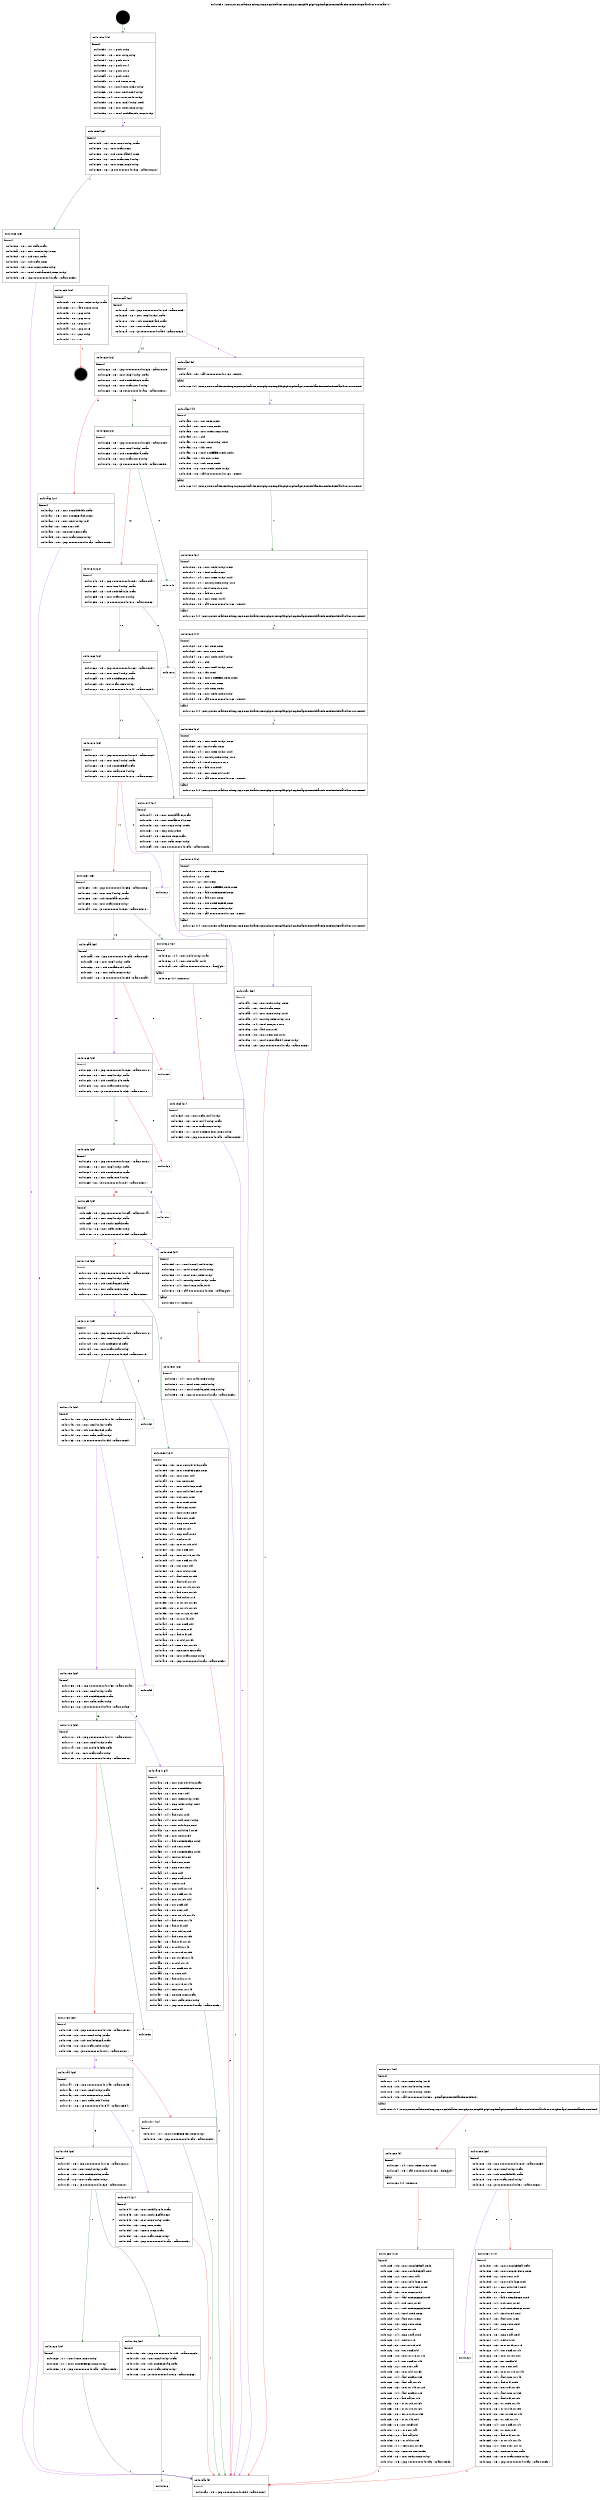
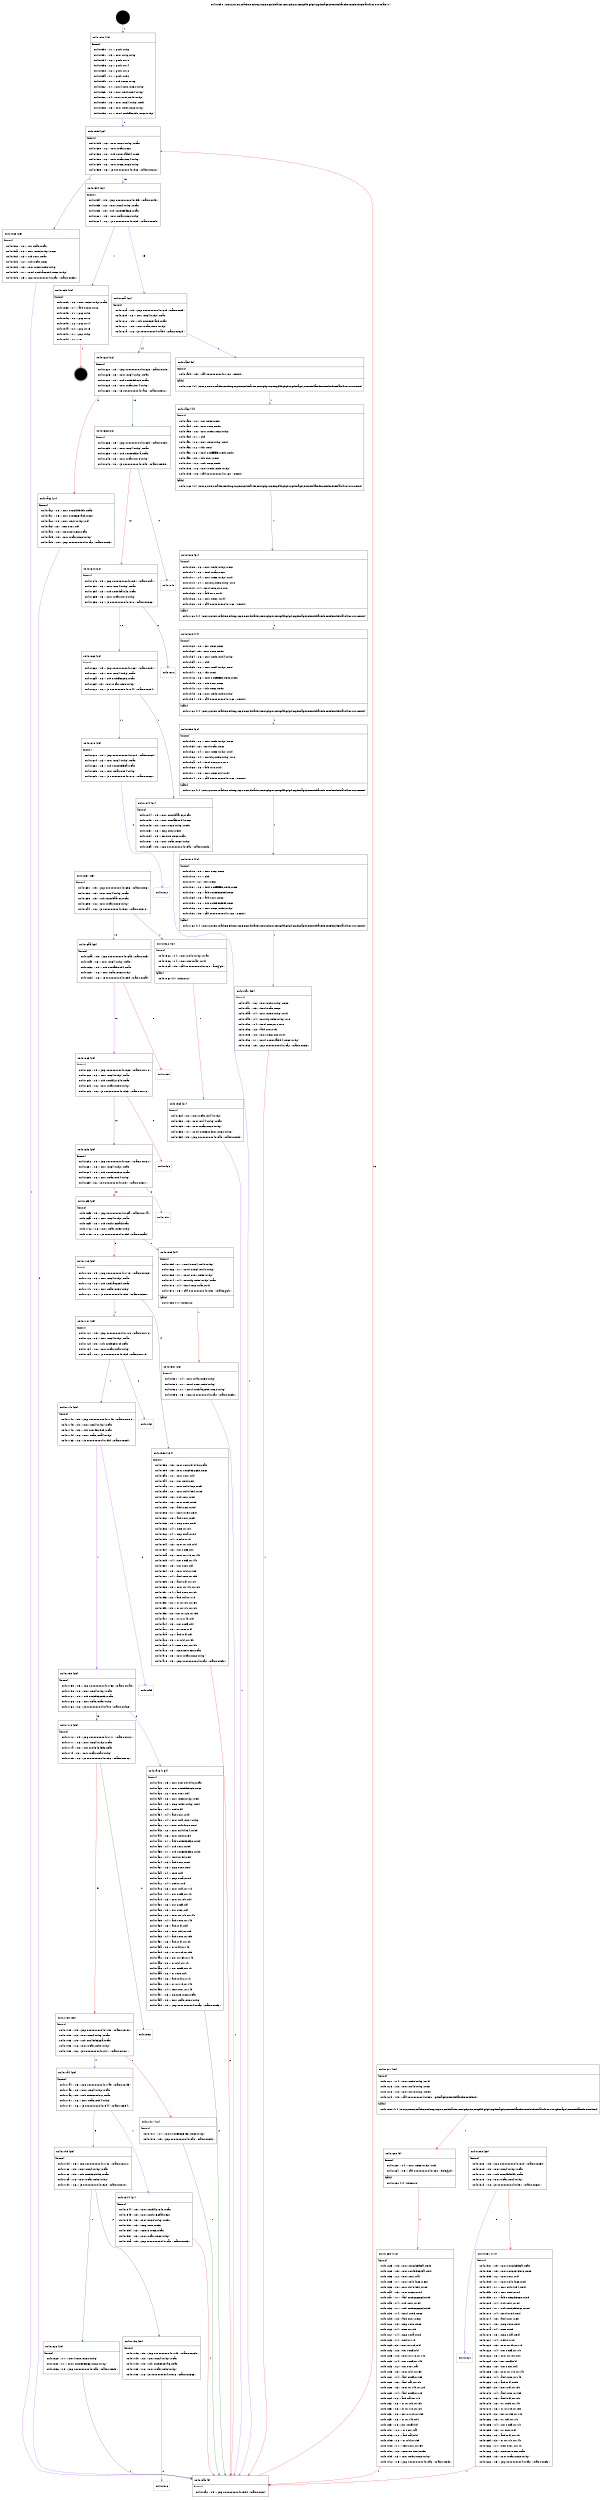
none -> (123, 205)
(116, 825) -> none
none -> (372, 1255)
